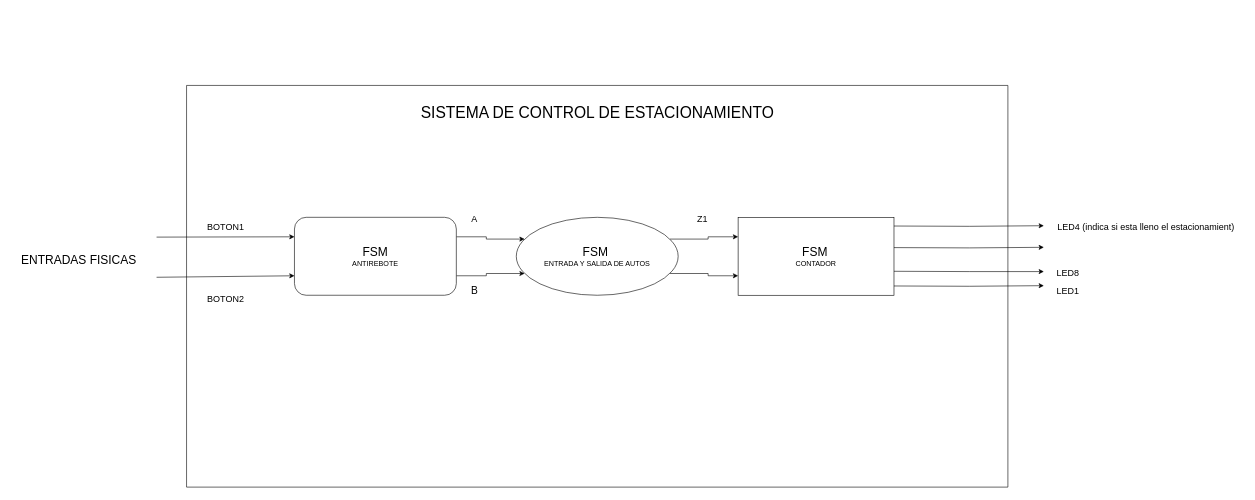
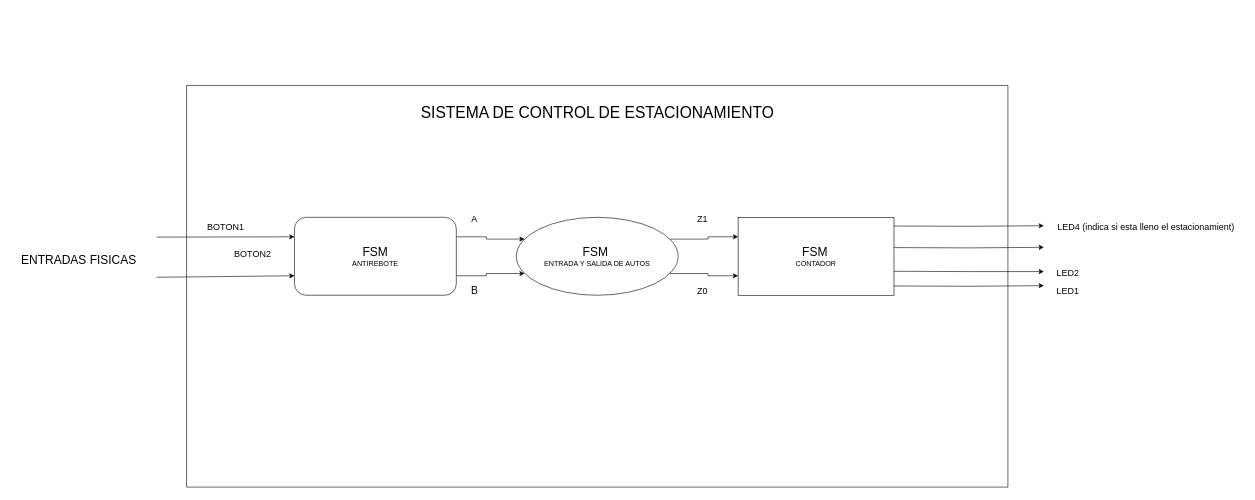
(1069, 273) -> (1069, 273)
none -> (702, 291)
(225, 299) -> (252, 254)
